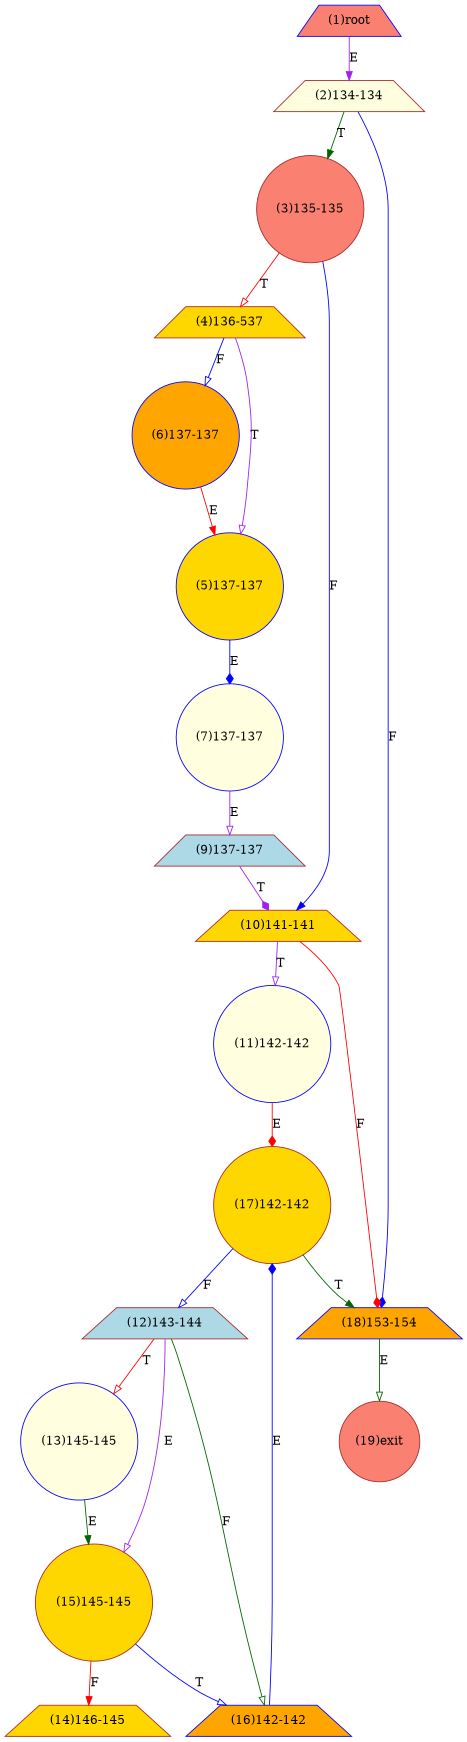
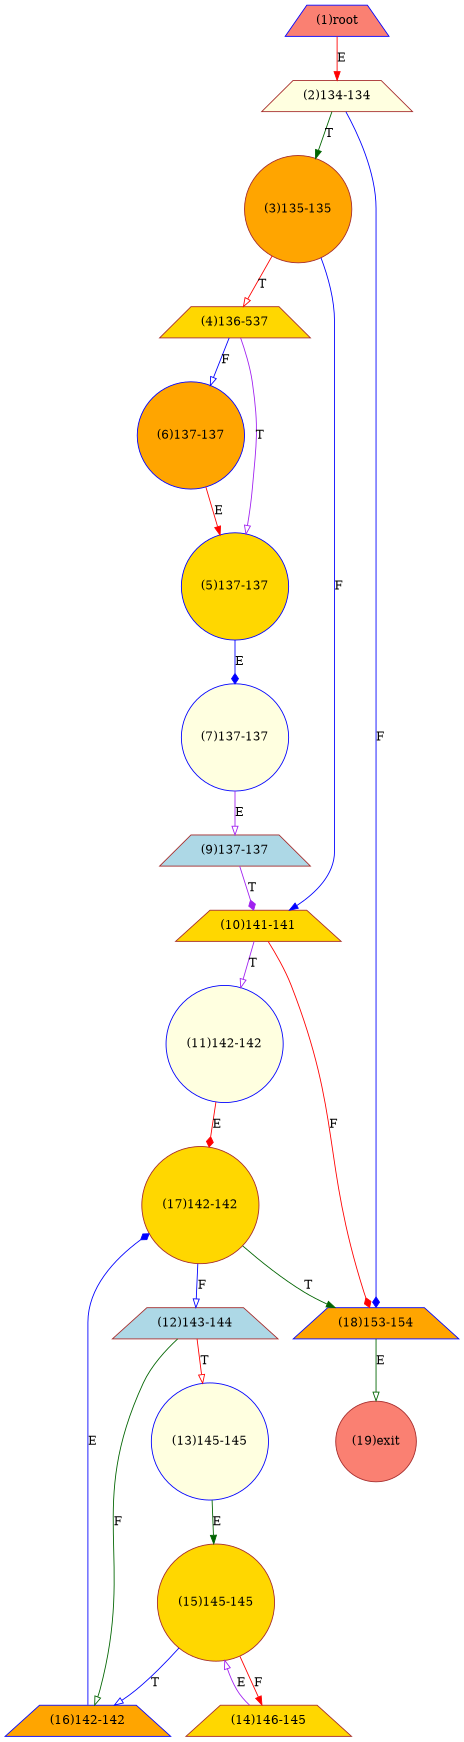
(349, 54) -> (337, 54)
(310, 209) -> (298, 209)
(158, 1444) -> (236, 1688)
